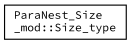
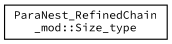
(65, 22) -> (86, 22)
